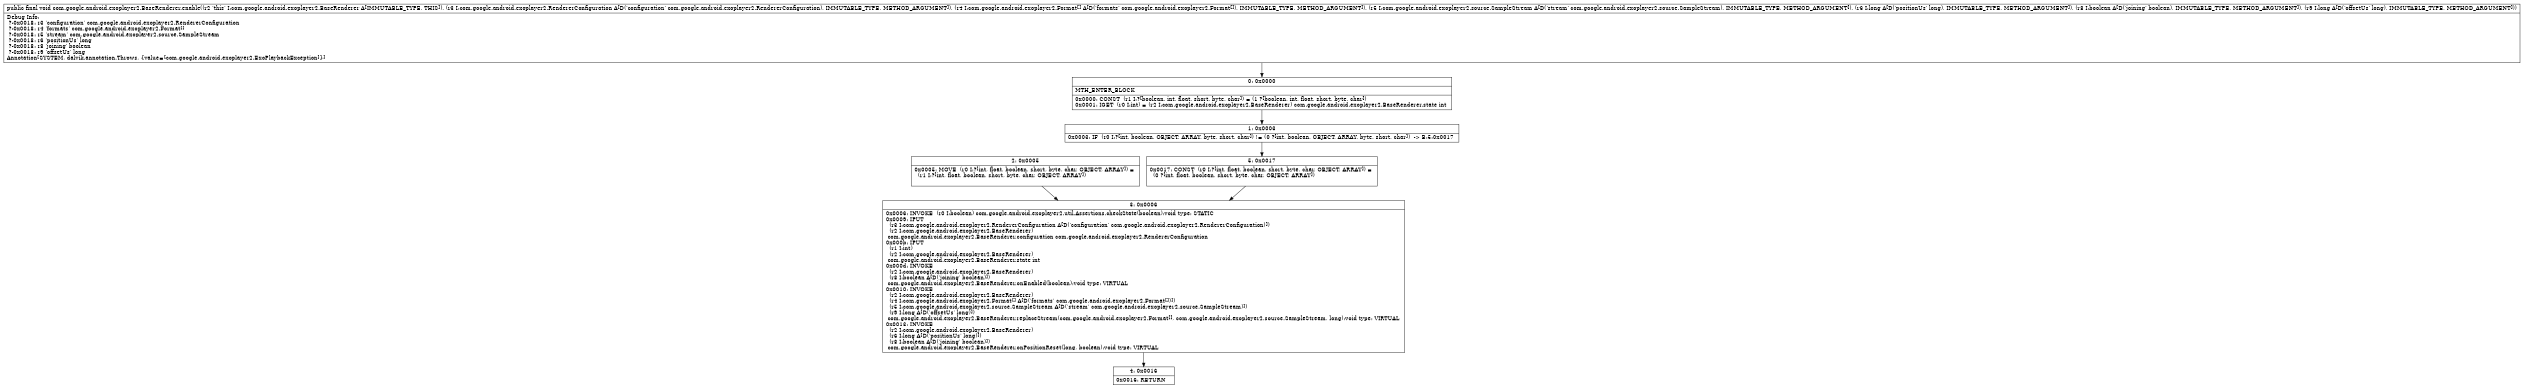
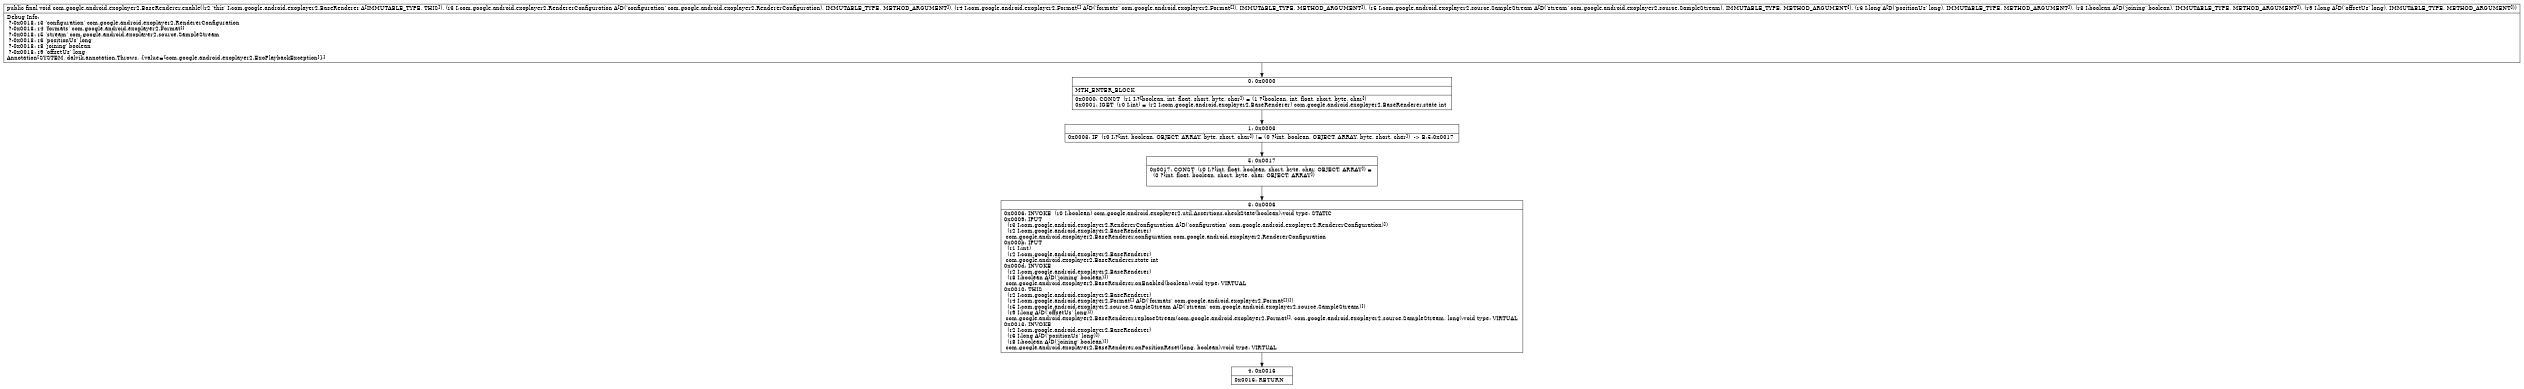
(1026, 171) -> none
(911, 290) -> (1025, 290)
